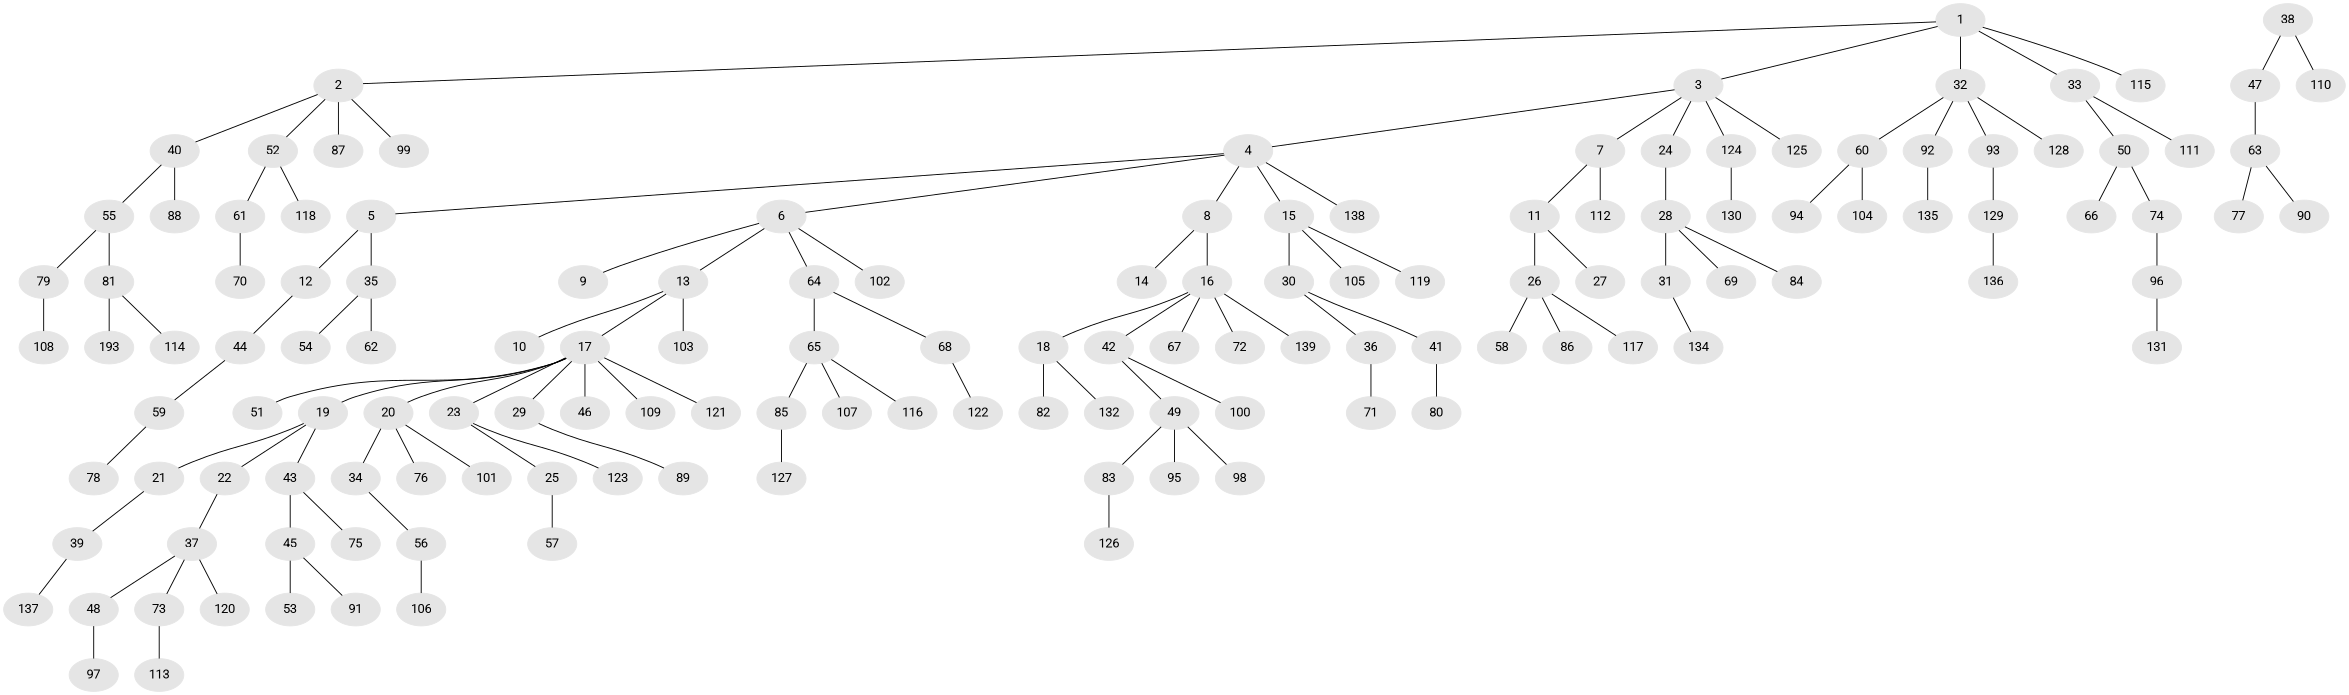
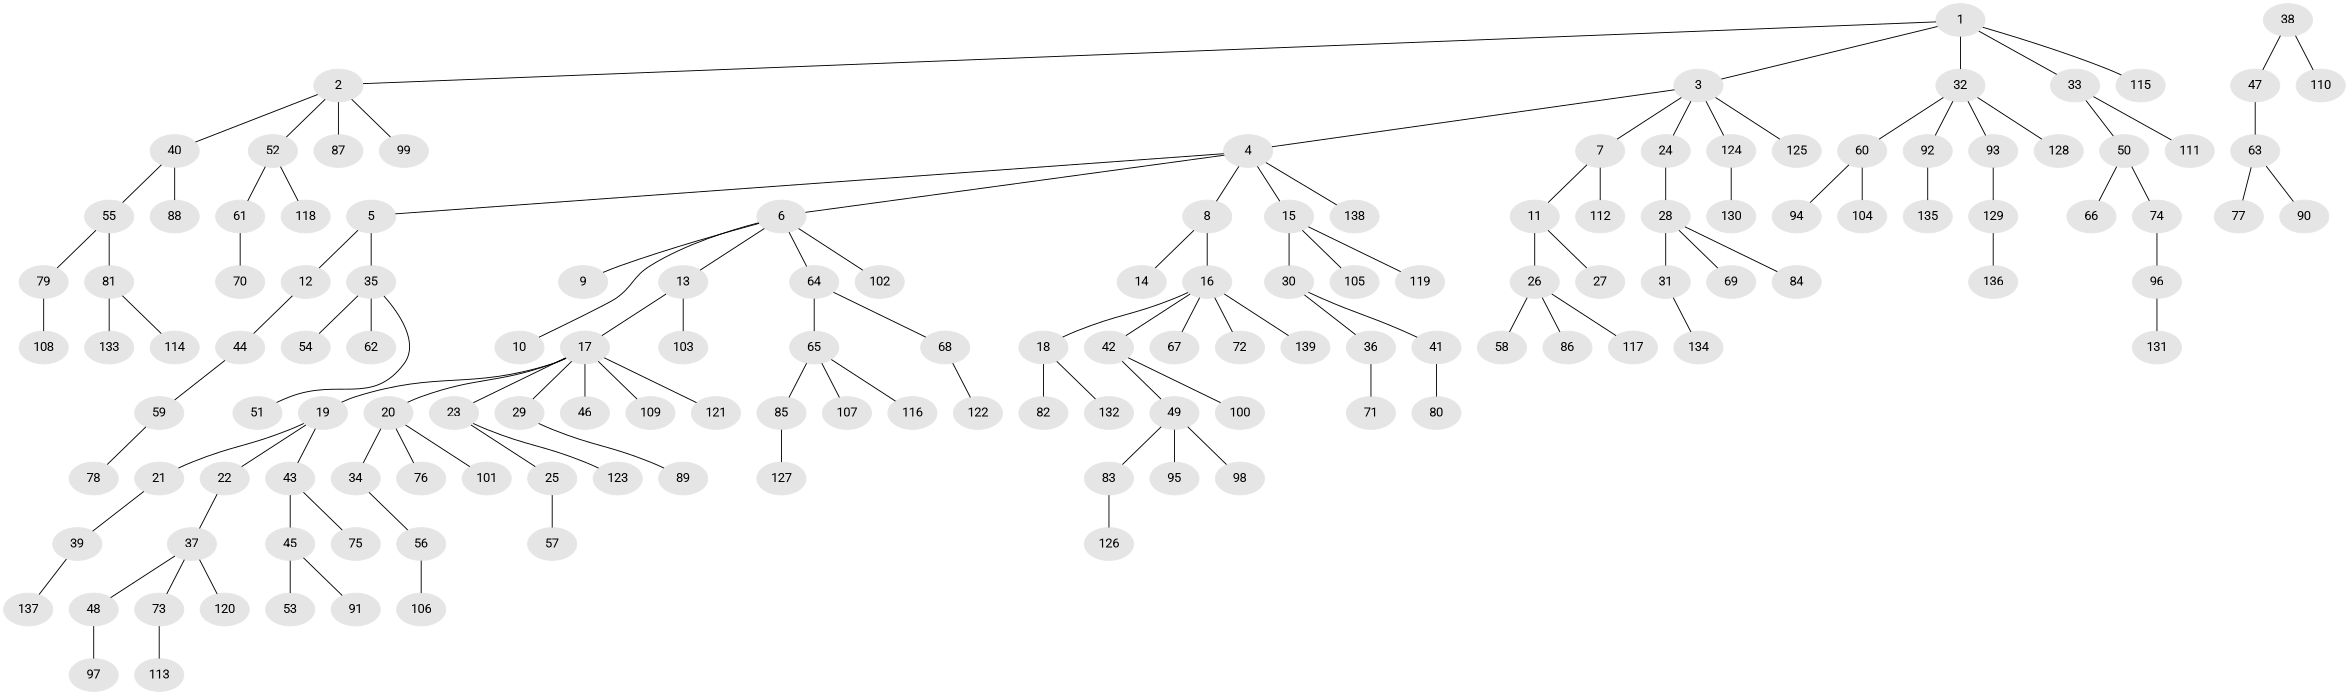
(601, 314) -> (643, 271)
(109, 348) -> (109, 348)
(399, 380) -> (381, 384)
